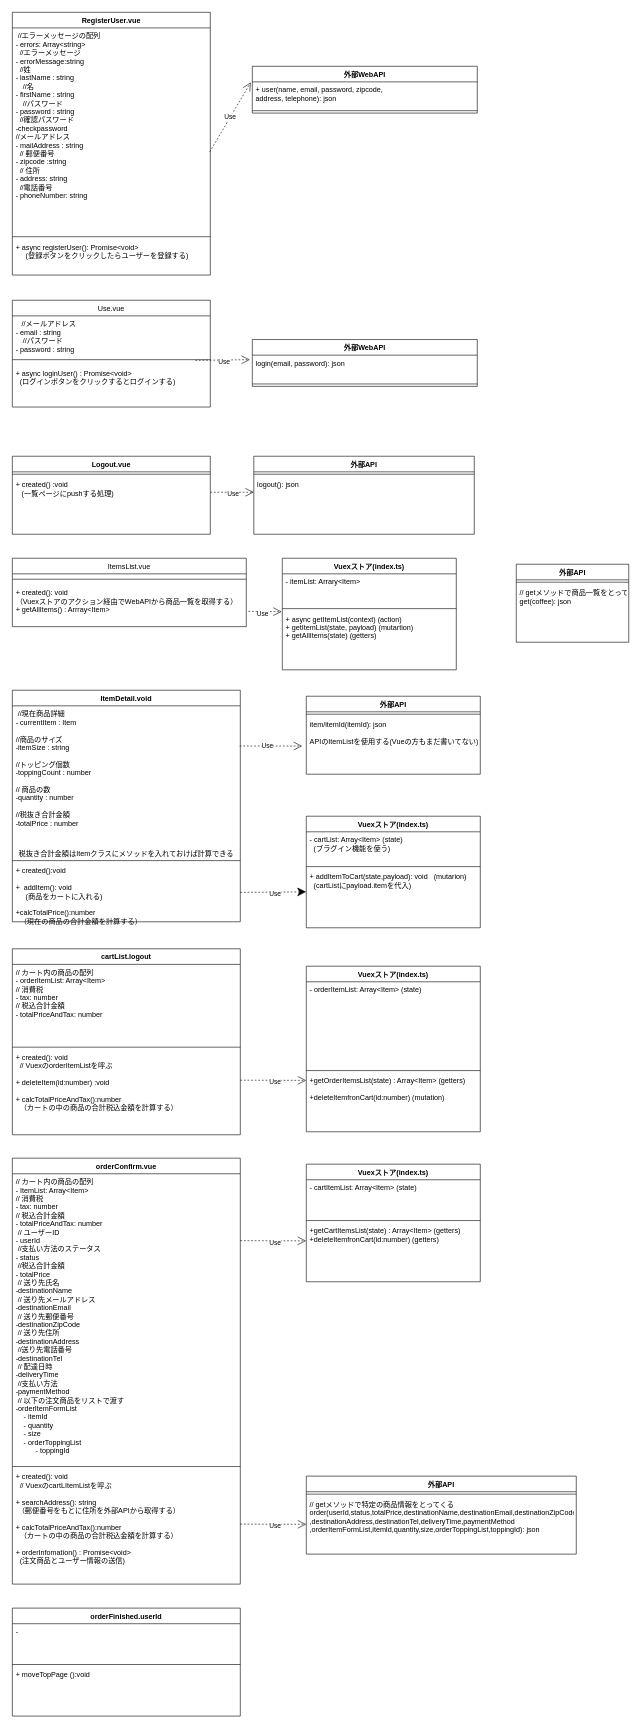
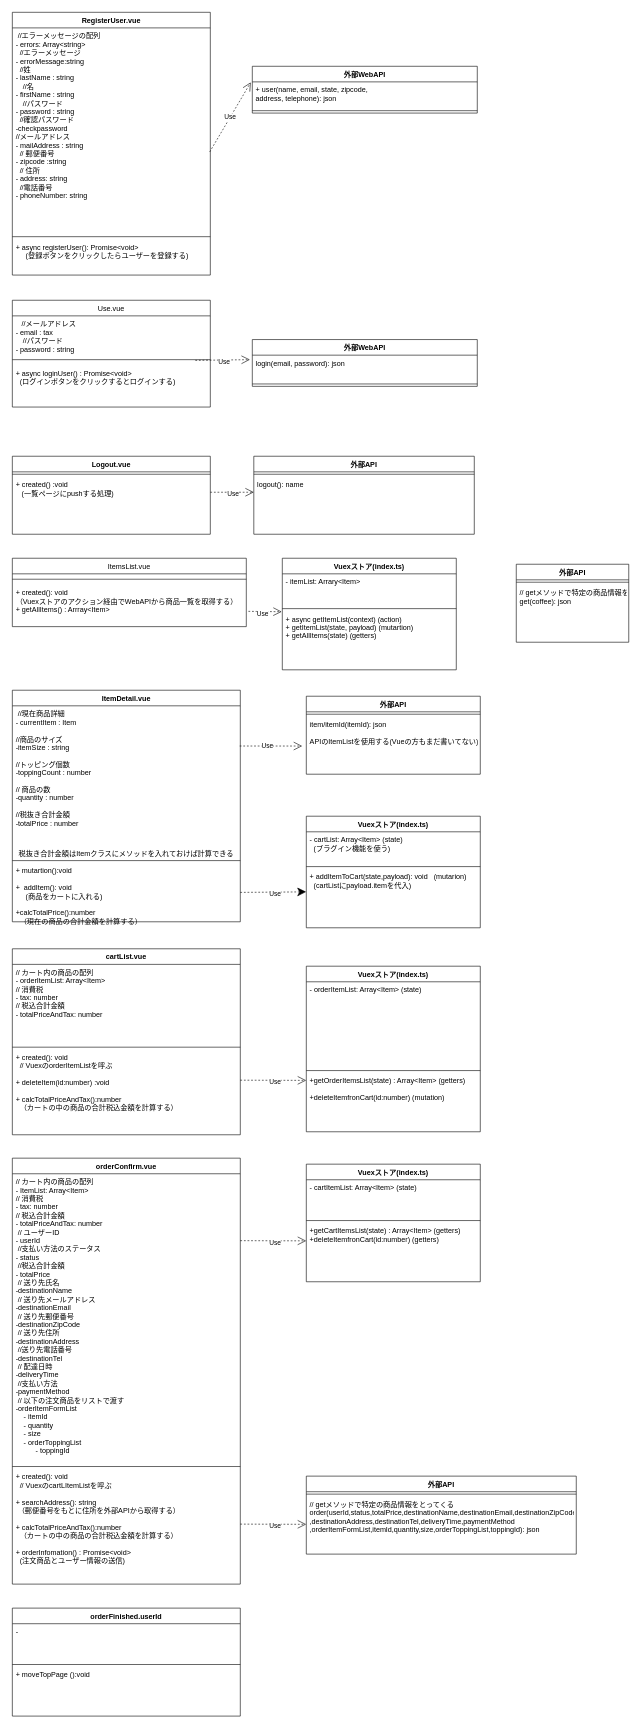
(322, 90) -> (316, 90)
(45, 324) -> (45, 324)
(283, 485) -> (283, 485)
(585, 593) -> (596, 593)
(126, 698) -> (126, 698)
(45, 871) -> (48, 871)
(126, 957) -> (126, 957)
